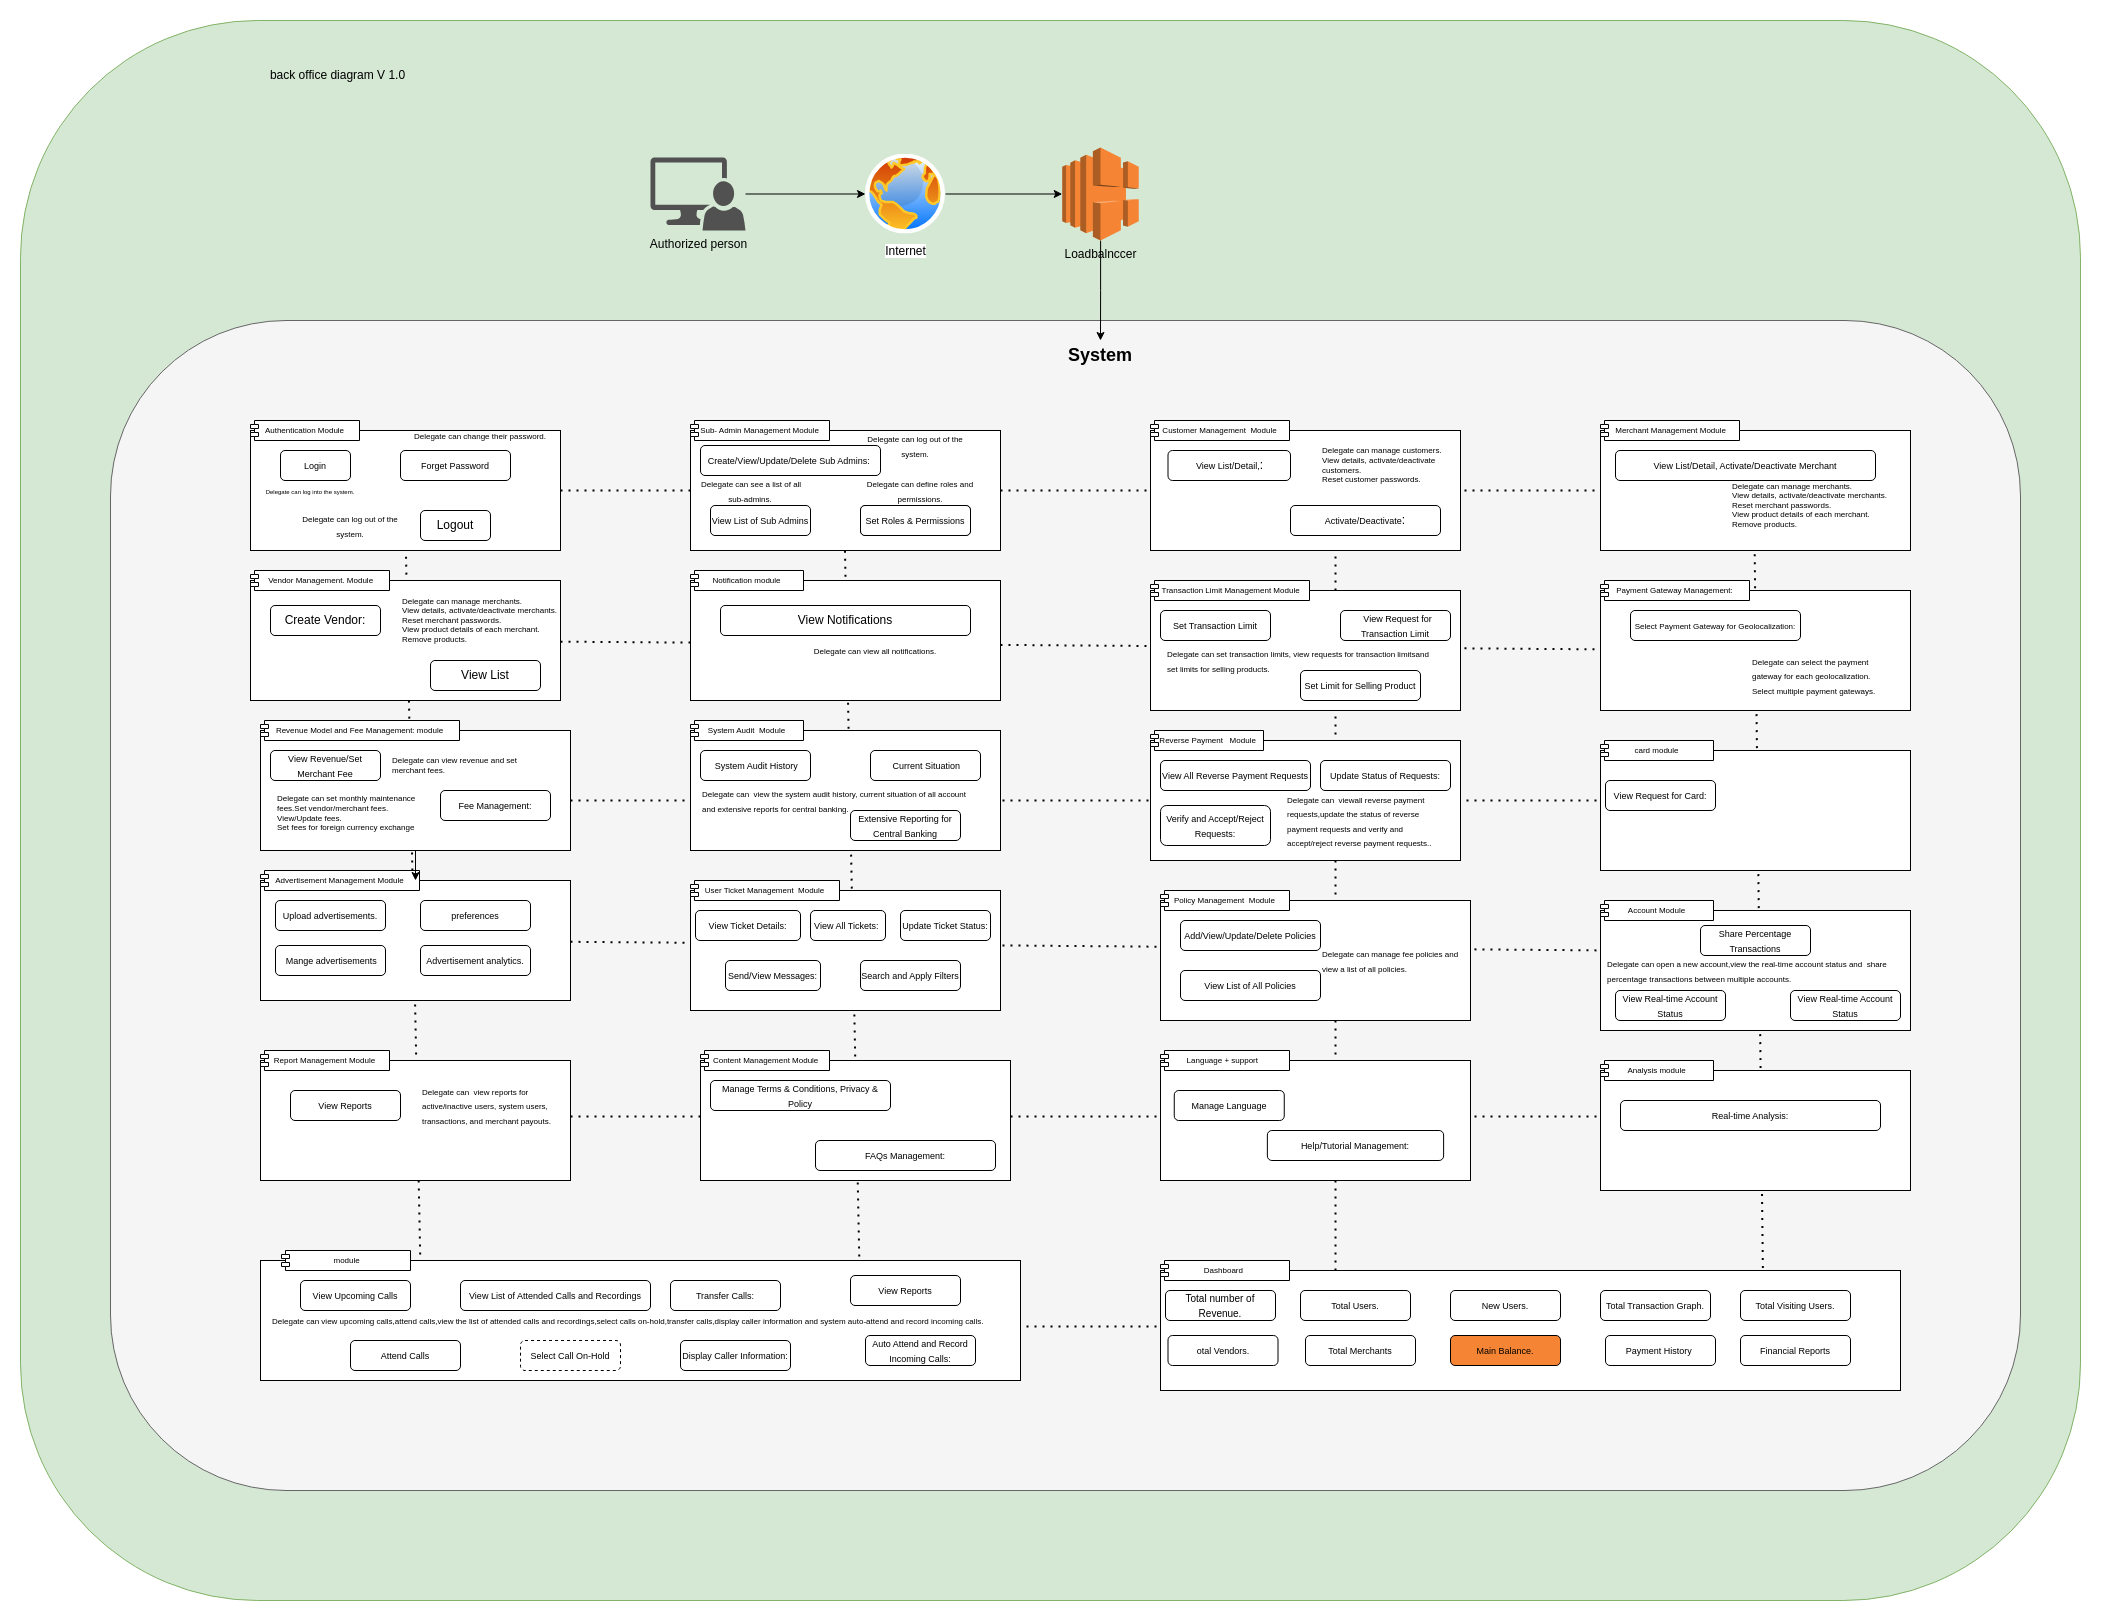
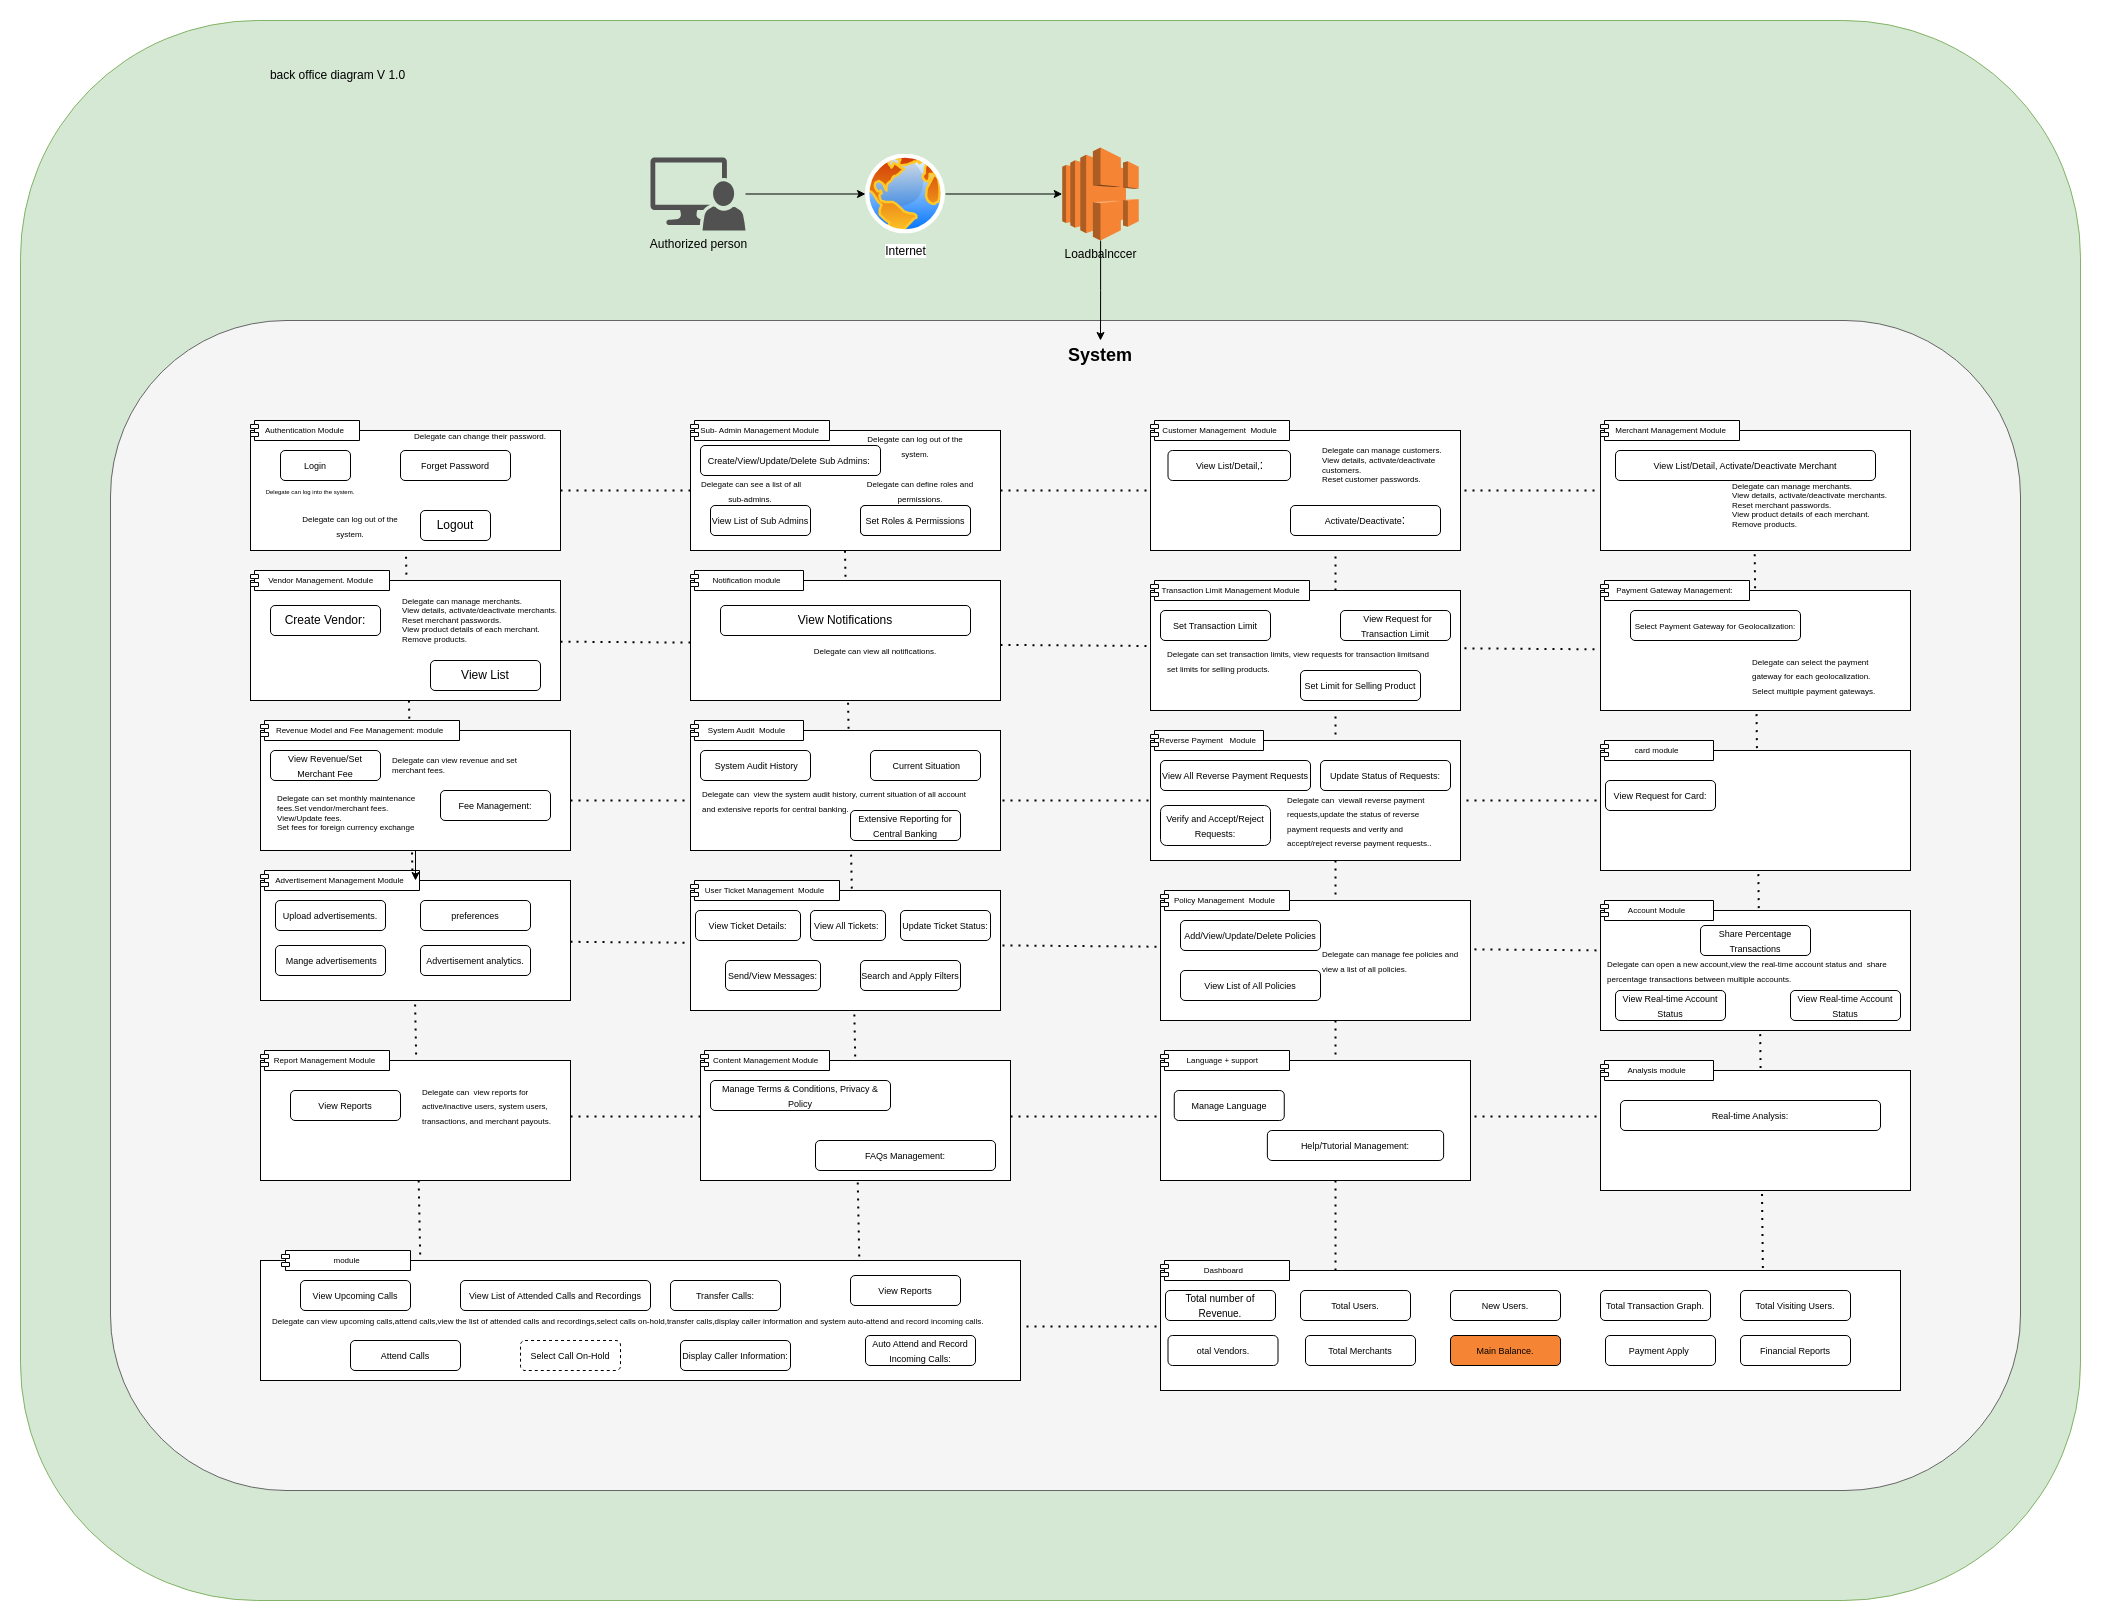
(1661, 1351) -> (1661, 1351)
